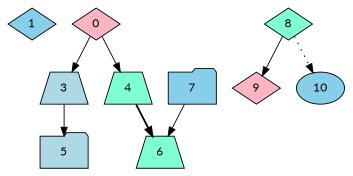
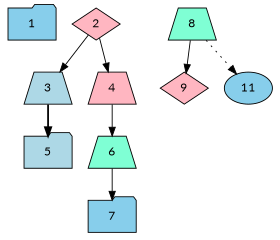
(32, 24) -> (32, 24)
(96, 24) -> (96, 24)
(288, 24) -> (192, 24)
(128, 88) -> (112, 88)
(320, 88) -> (248, 88)
(64, 116) -> (48, 116)
(142, 116) -> (112, 116)
(178, 116) -> (112, 180)
